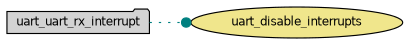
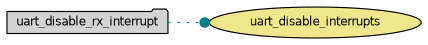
(78, 23) -> (87, 23)
